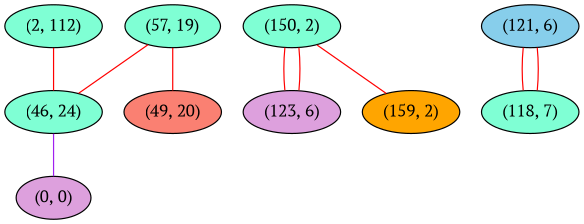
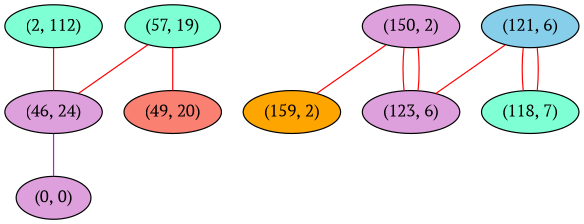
(292, 26) -> (411, 26)
none -> (470, 69)
(54, 112) -> (54, 112)
